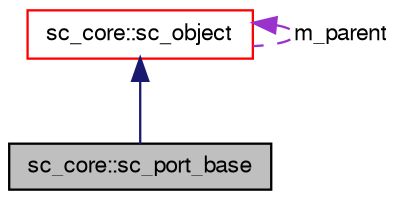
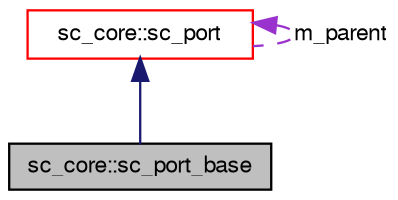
(140, 34) -> (140, 34)
